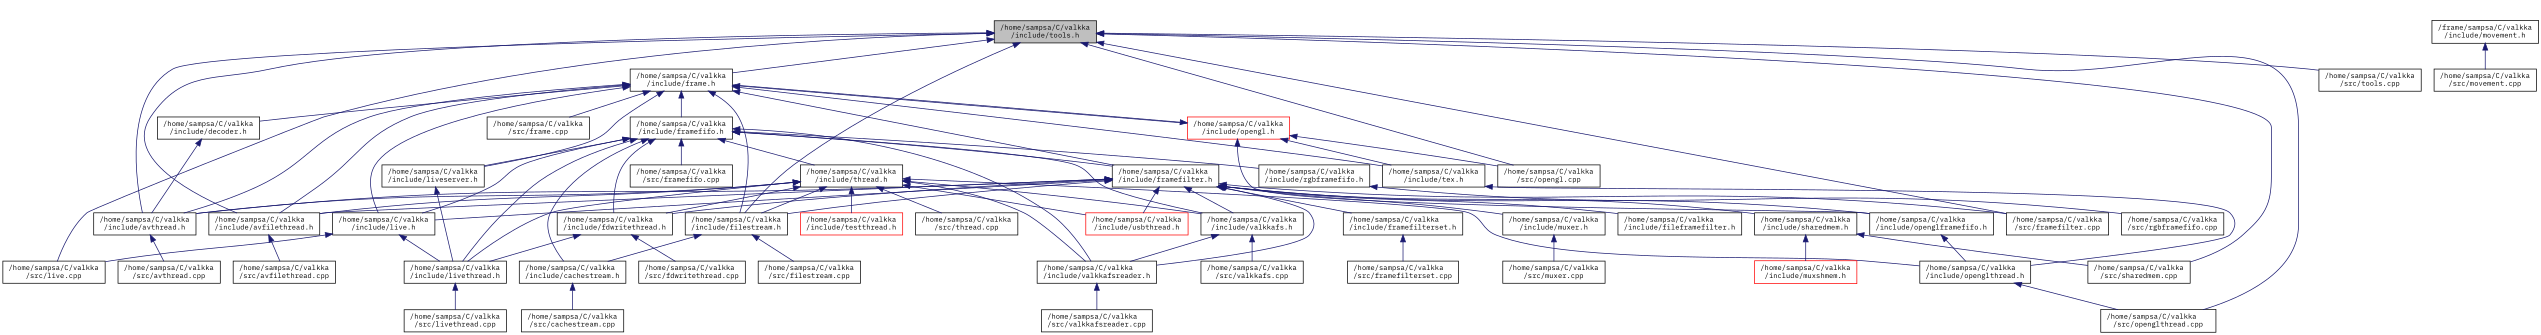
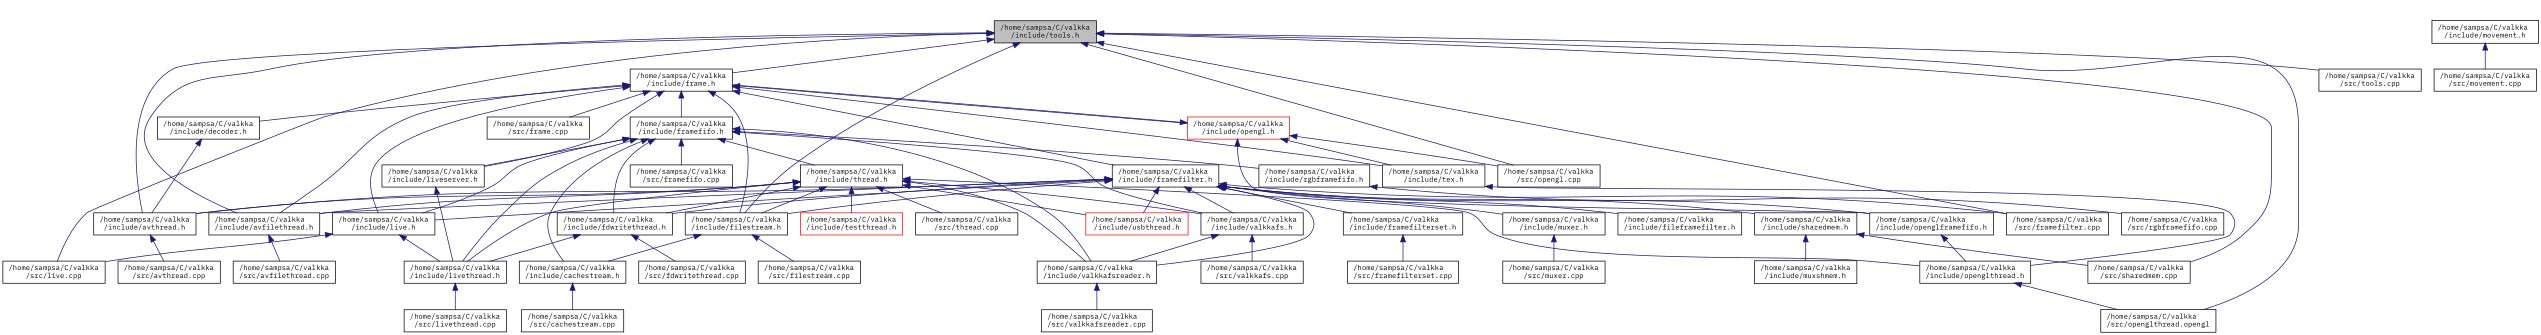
(2485, 32) -> (2485, 32)
(380, 114) -> none
(926, 147) -> none
(1806, 272) -> (1806, 272)
(2158, 321) -> (2158, 321)
